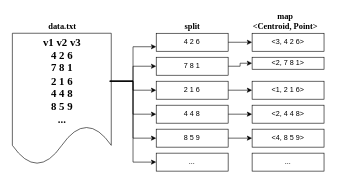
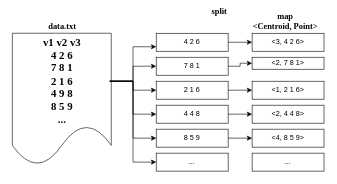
(192, 27) -> (219, 12)
(62, 81) -> (62, 81)
